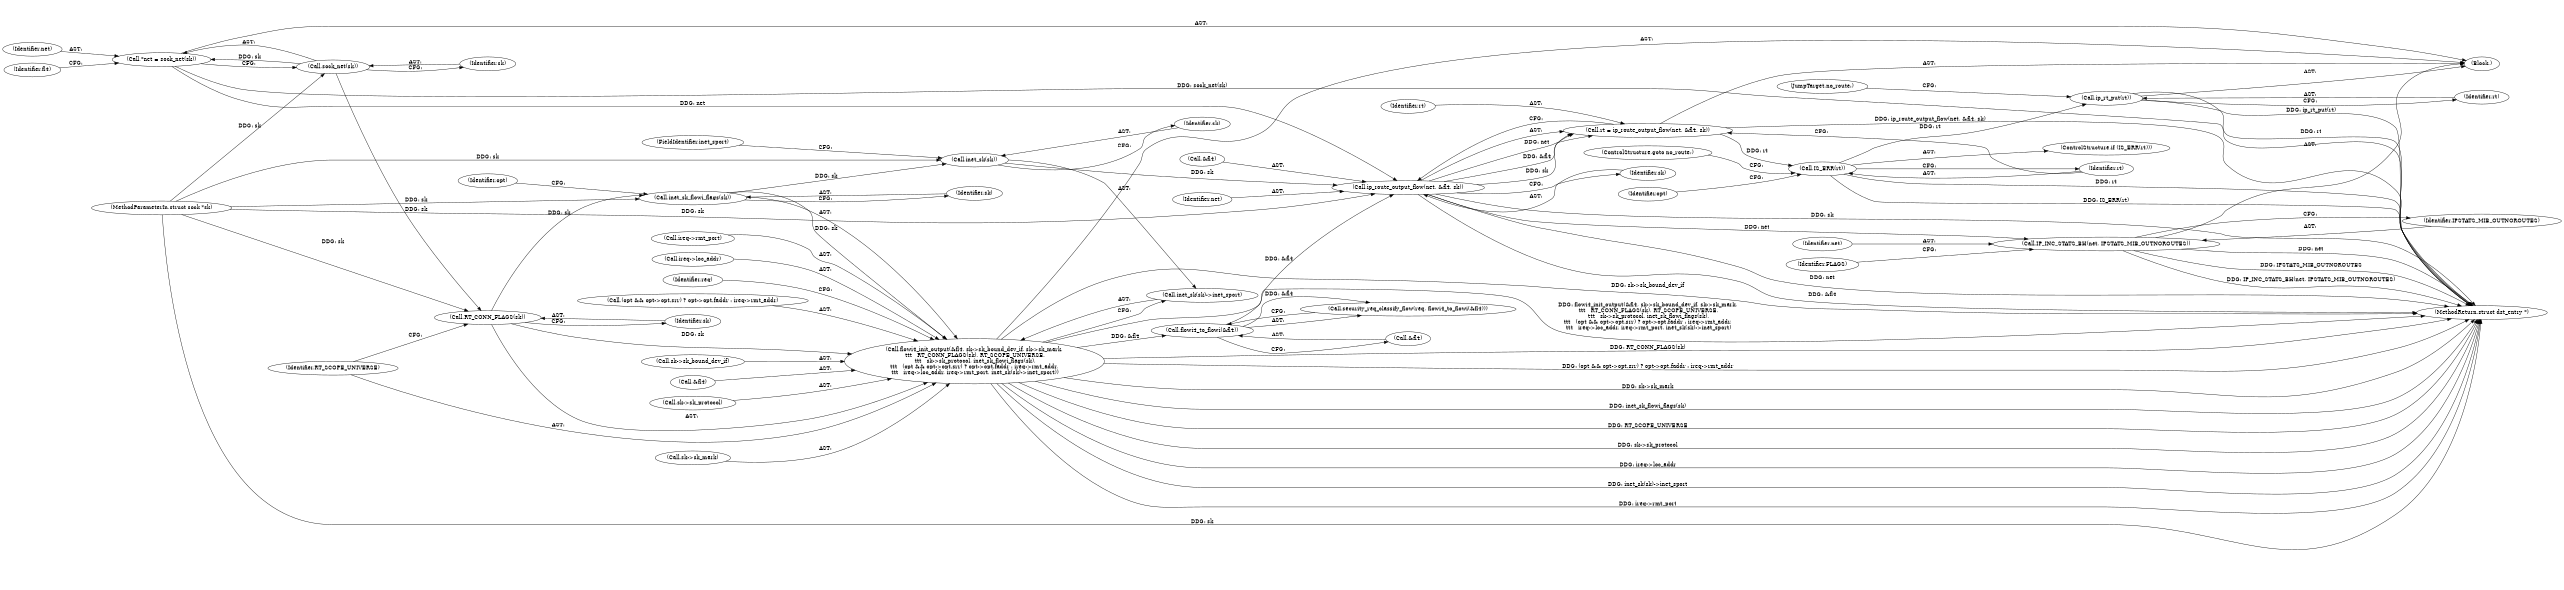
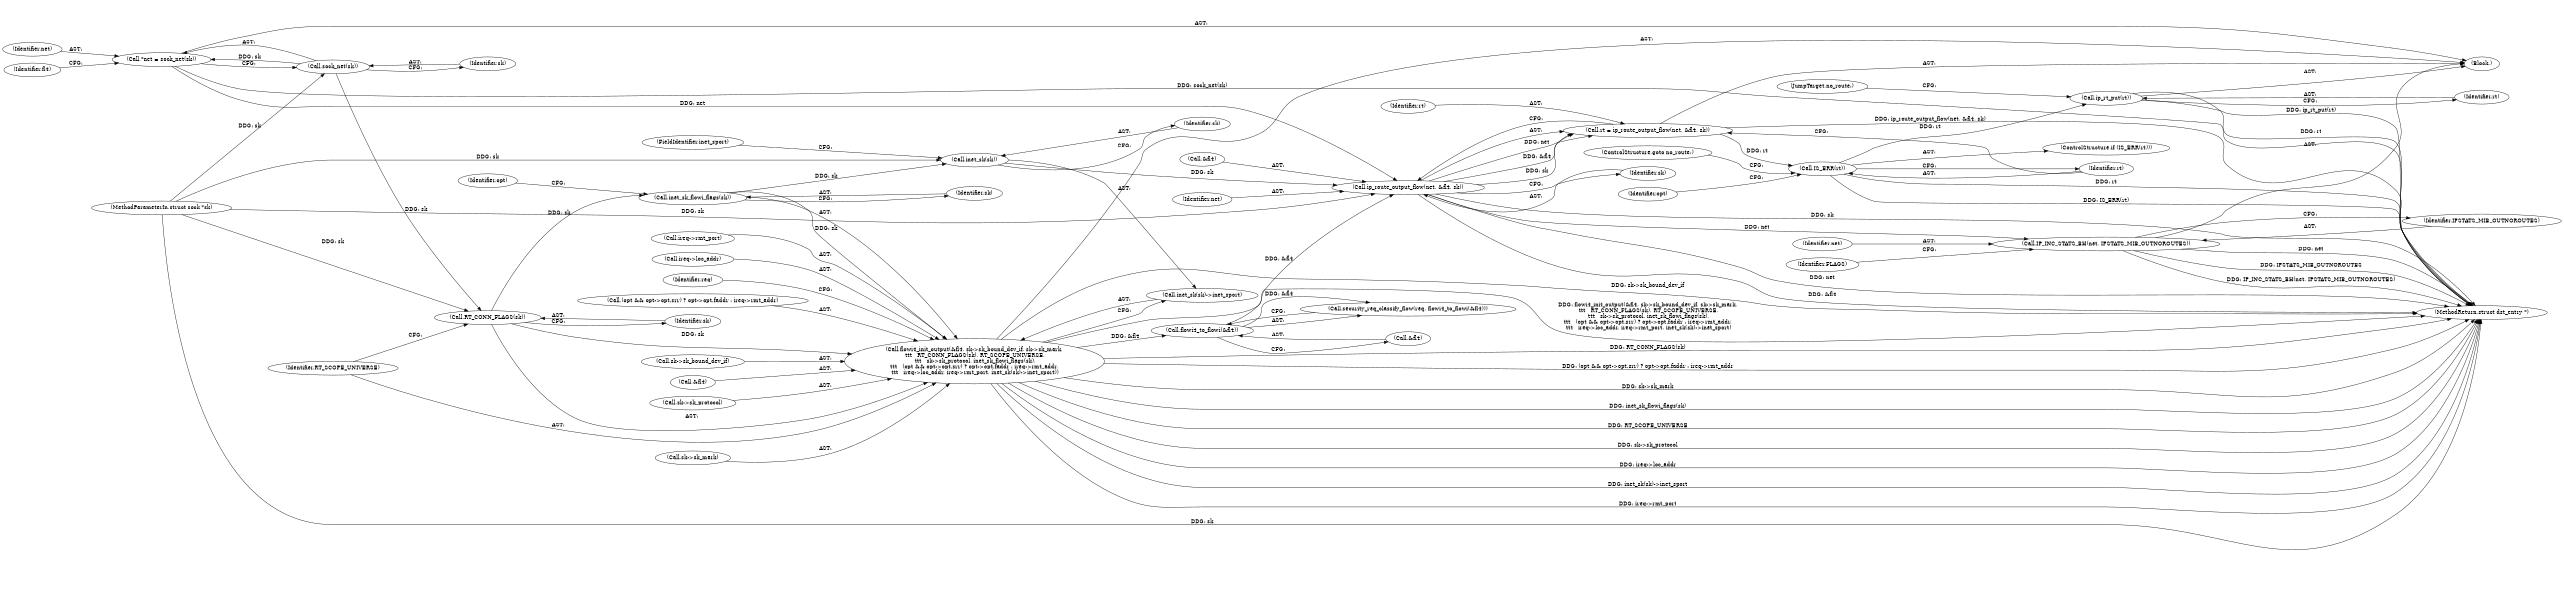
(433, 203) -> none
